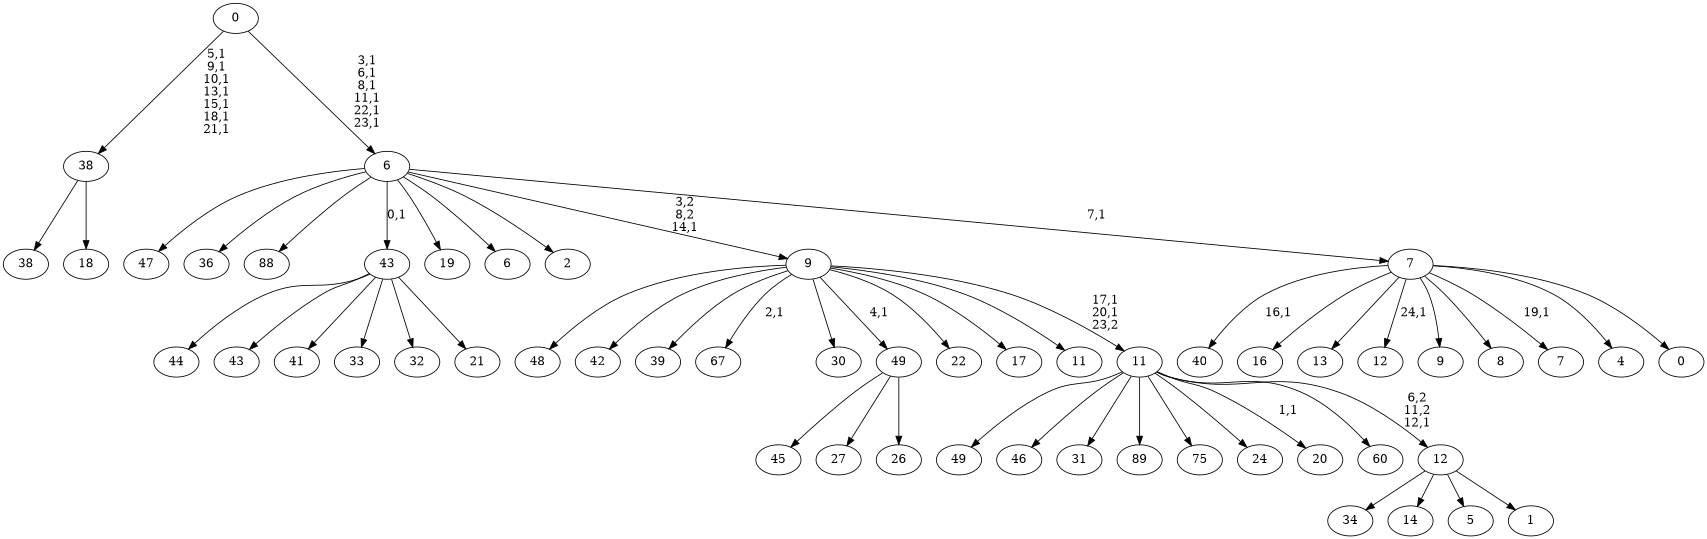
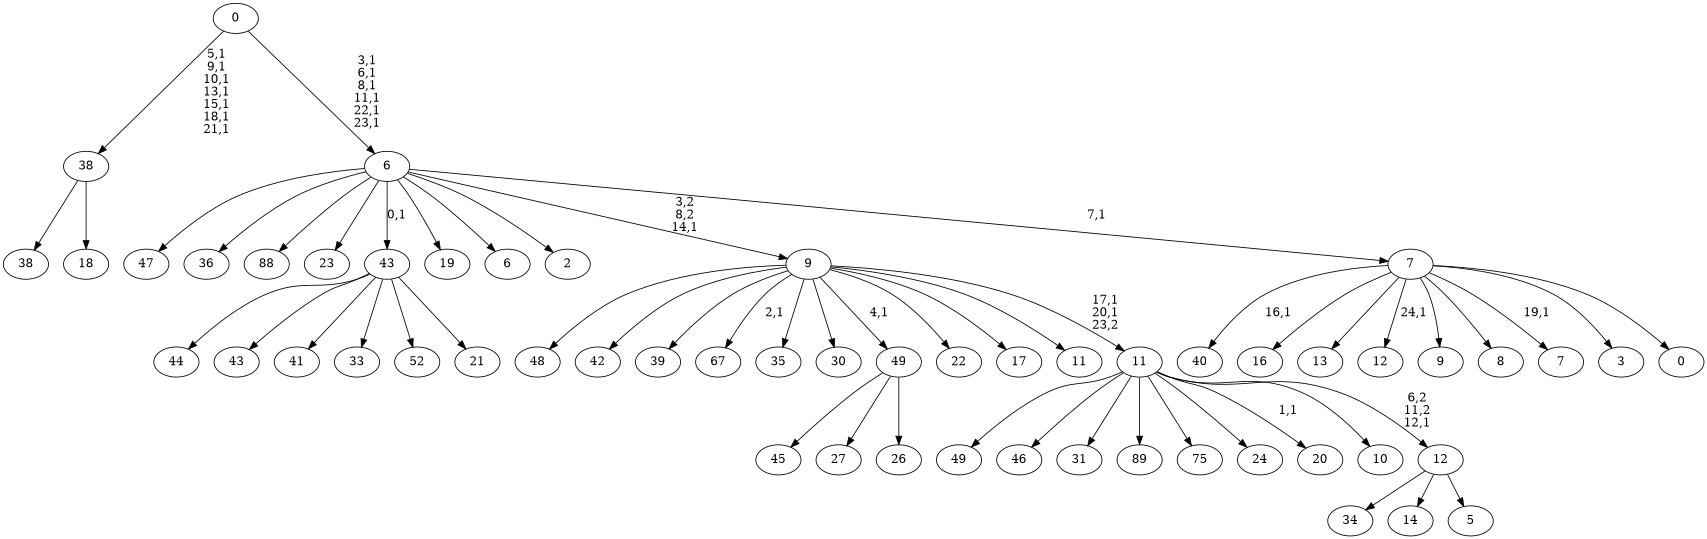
none -> (327, 264)
(417, 362) -> (417, 362)
none -> (778, 362)
(1621, 362) -> (1621, 362)
(1380, 460) -> (1380, 460)
(1531, 521) -> none
